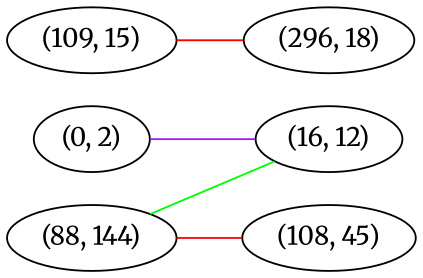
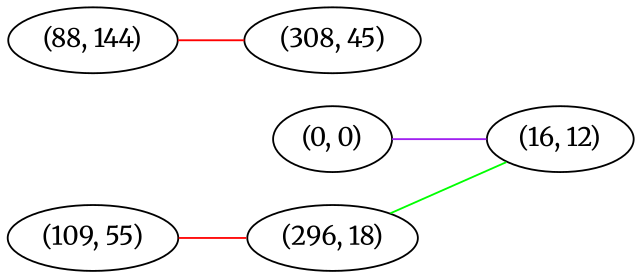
(92, 40) -> (93, 238)
(92, 139) -> (333, 139)
(212, 188) -> (448, 188)
(329, 238) -> (333, 40)
